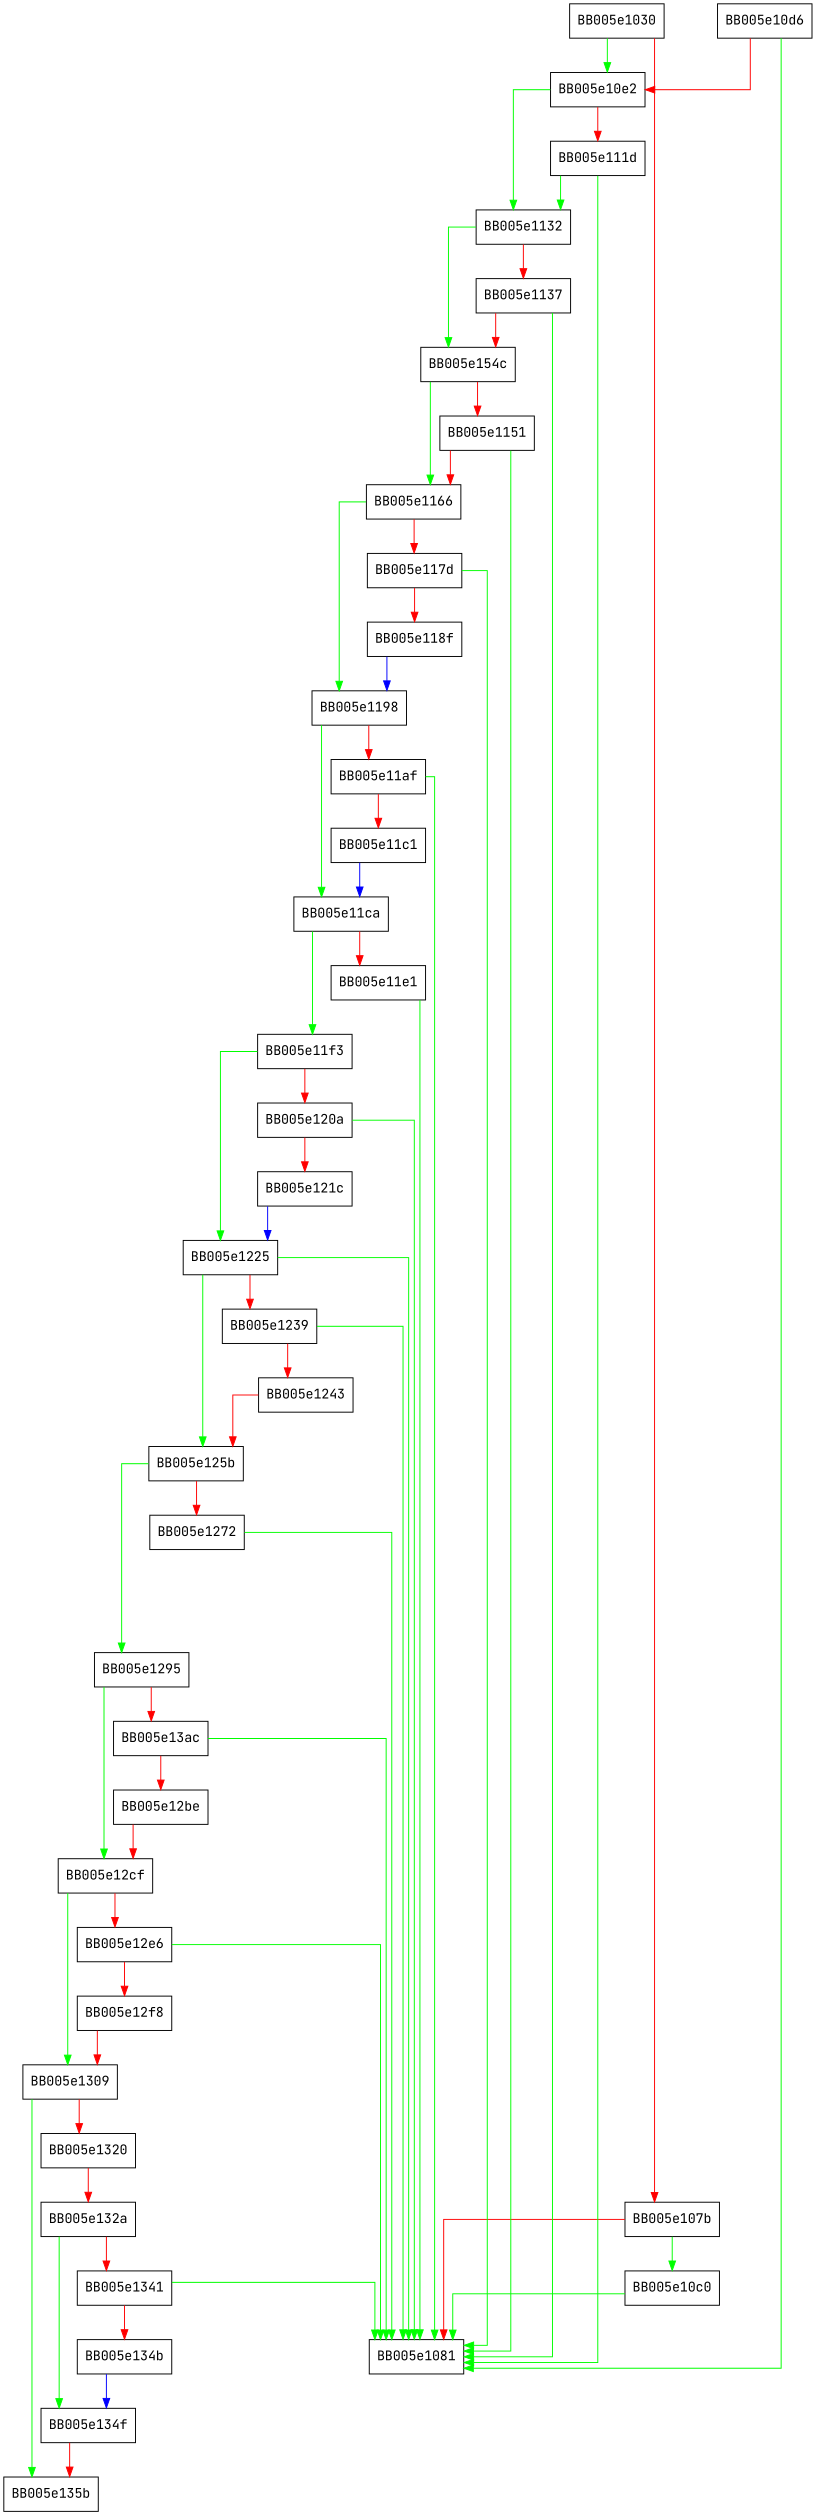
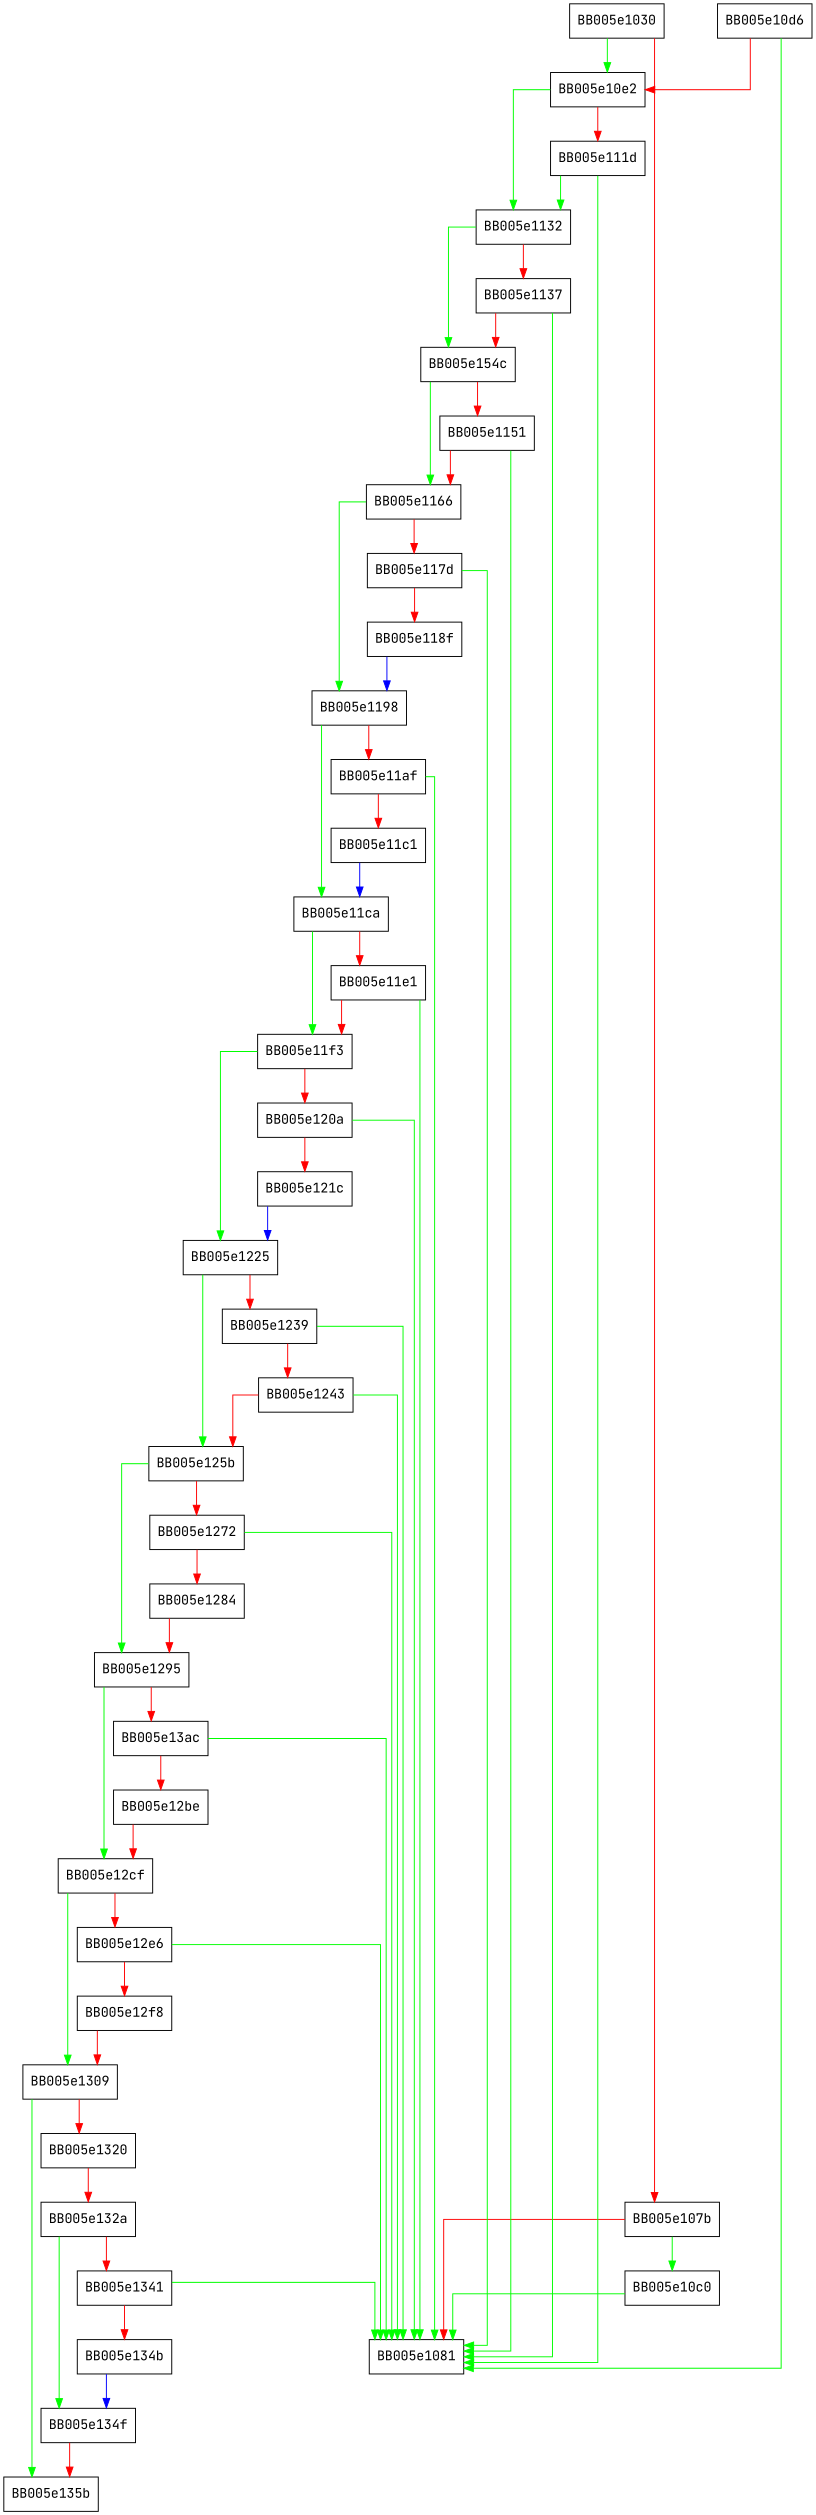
none -> (342, 1012)
none -> (197, 1601)
(409, 1728) -> (397, 1840)
